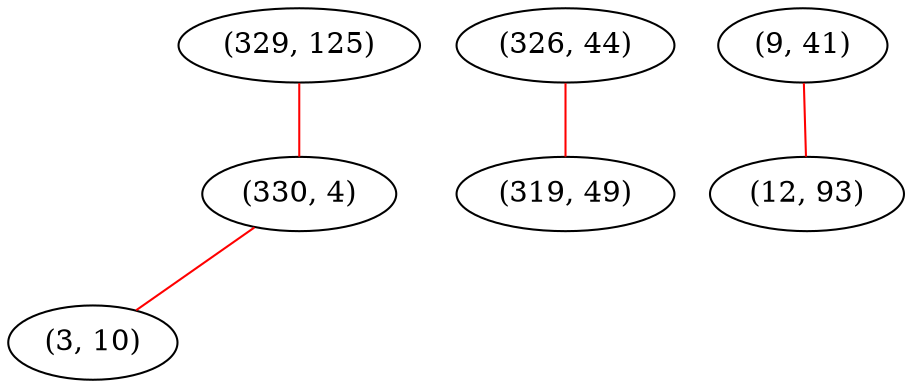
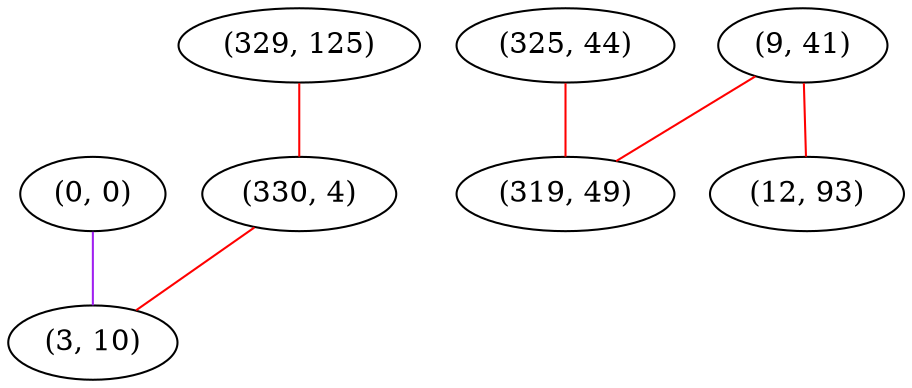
(566, 45) -> (566, 45)
none -> (686, 119)
none -> (93, 194)
